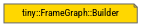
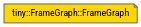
(71, 13) -> (71, 13)
